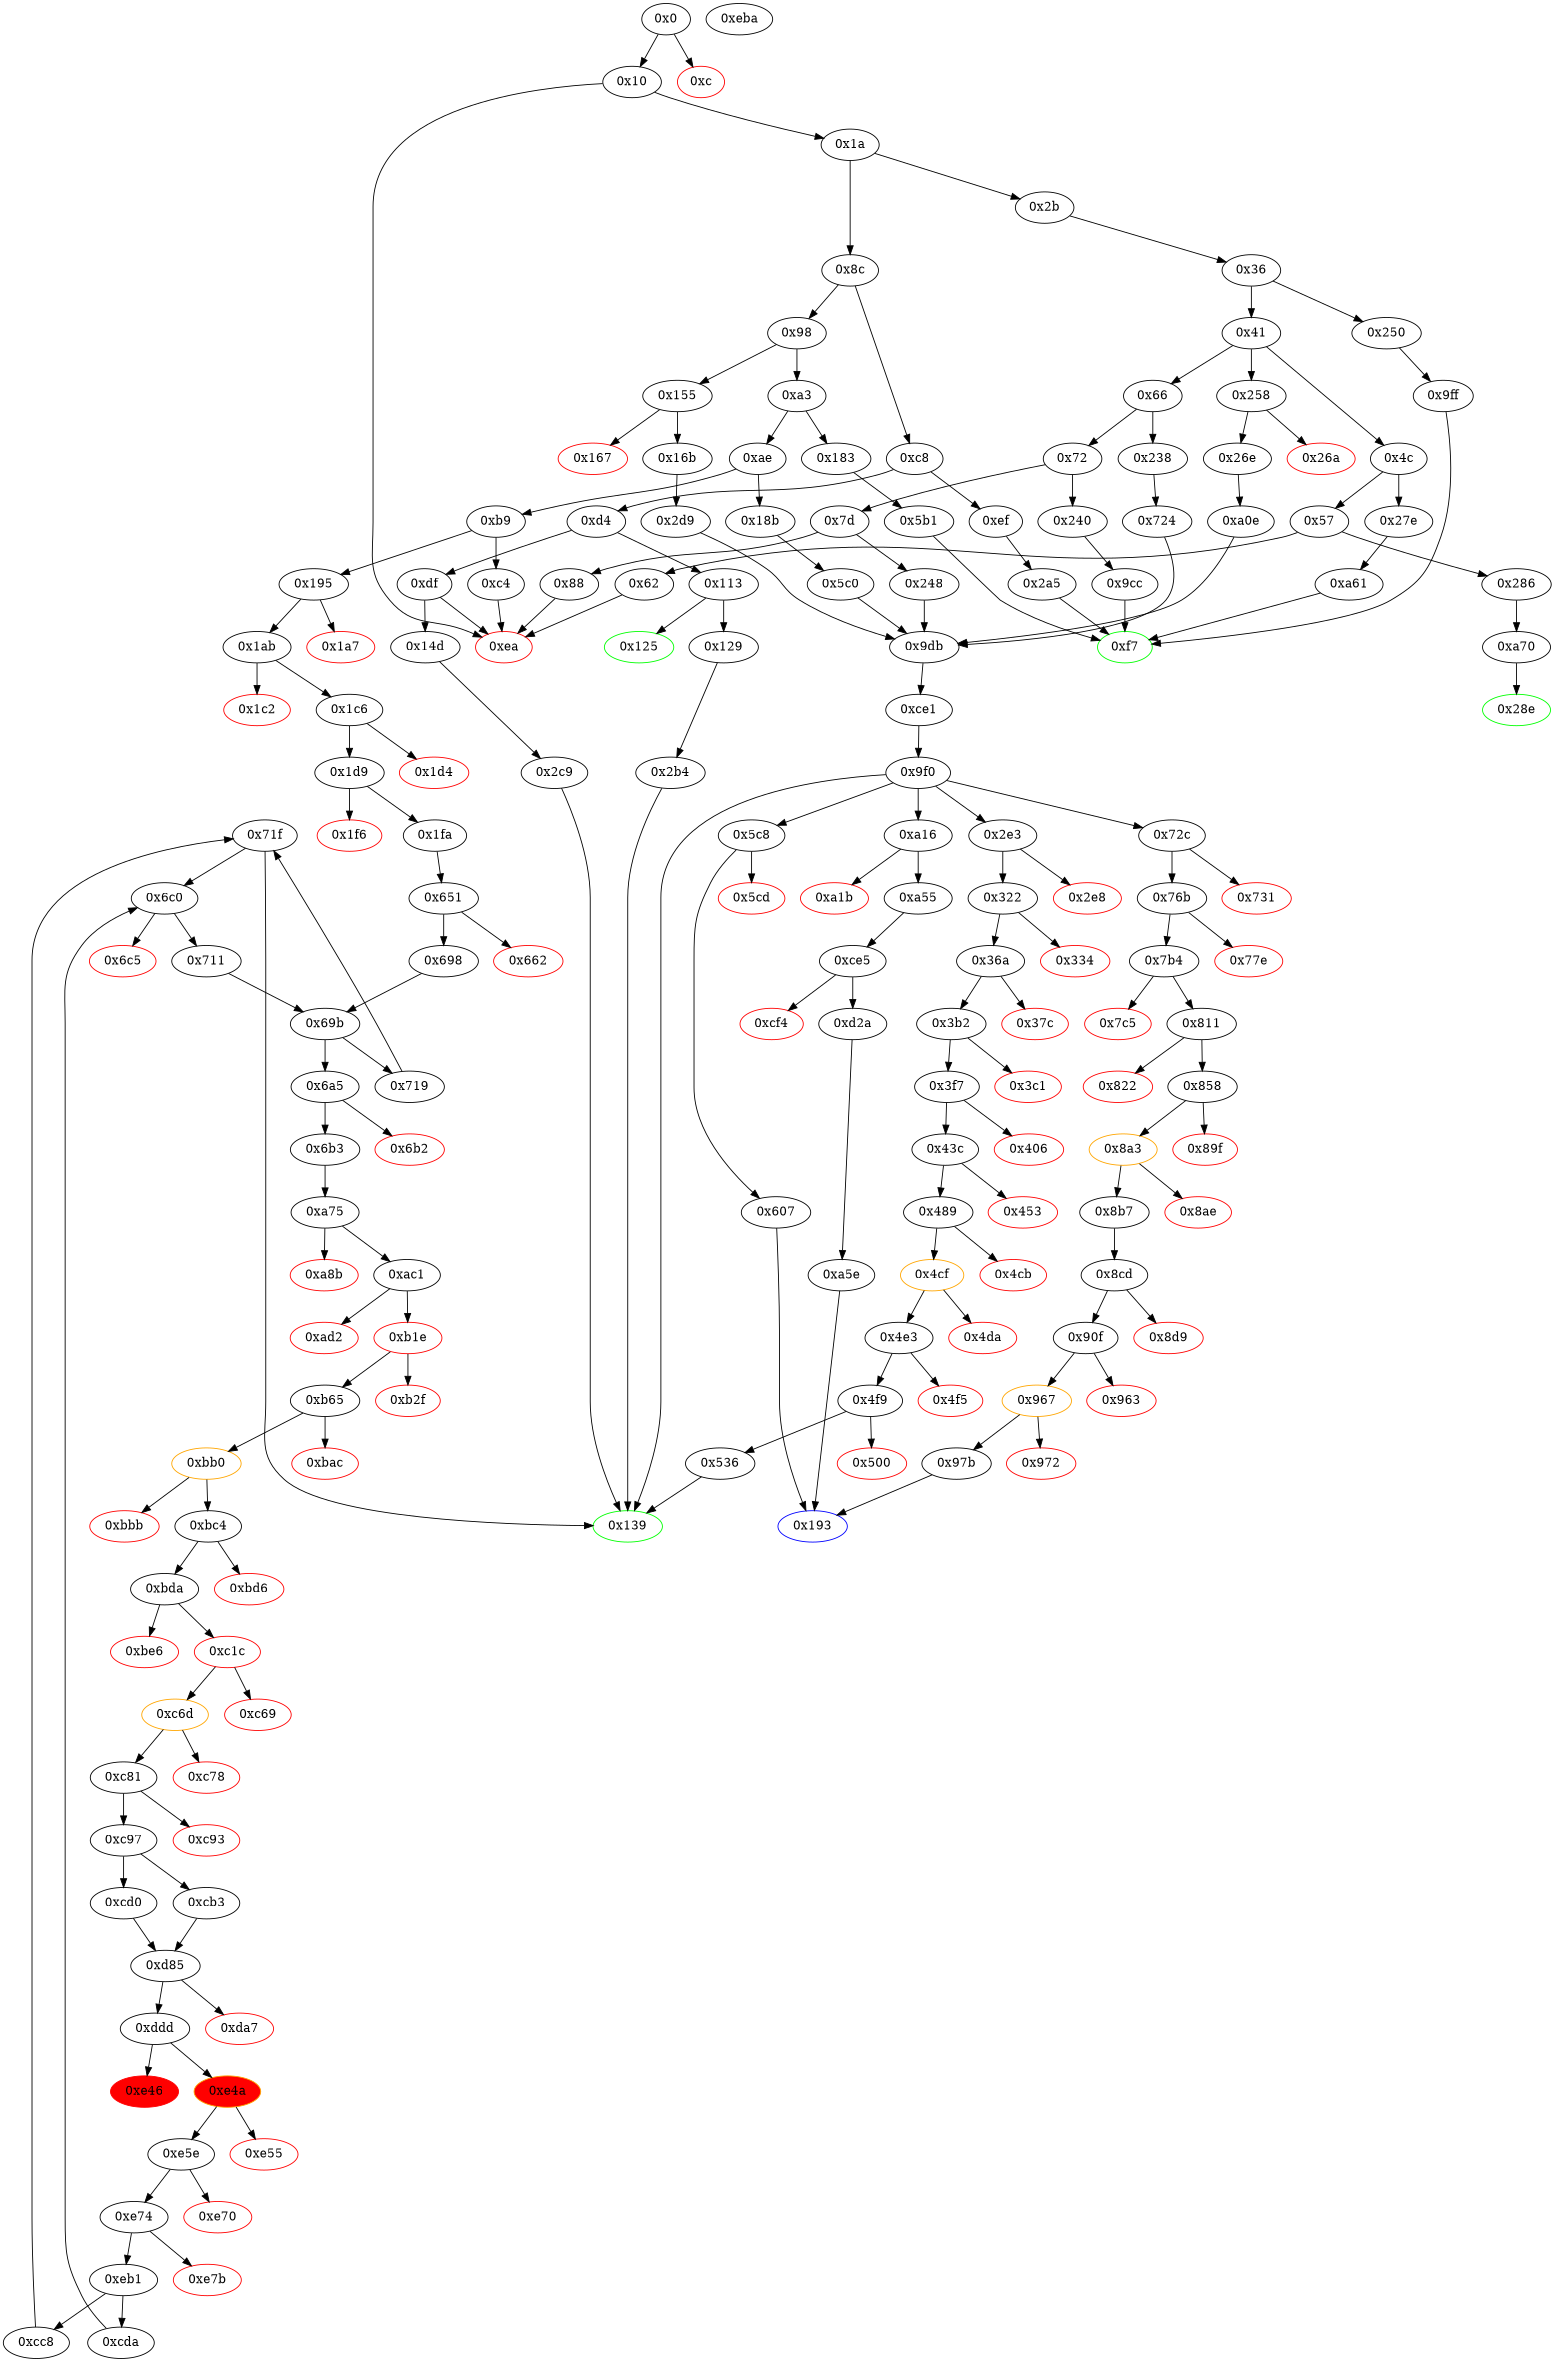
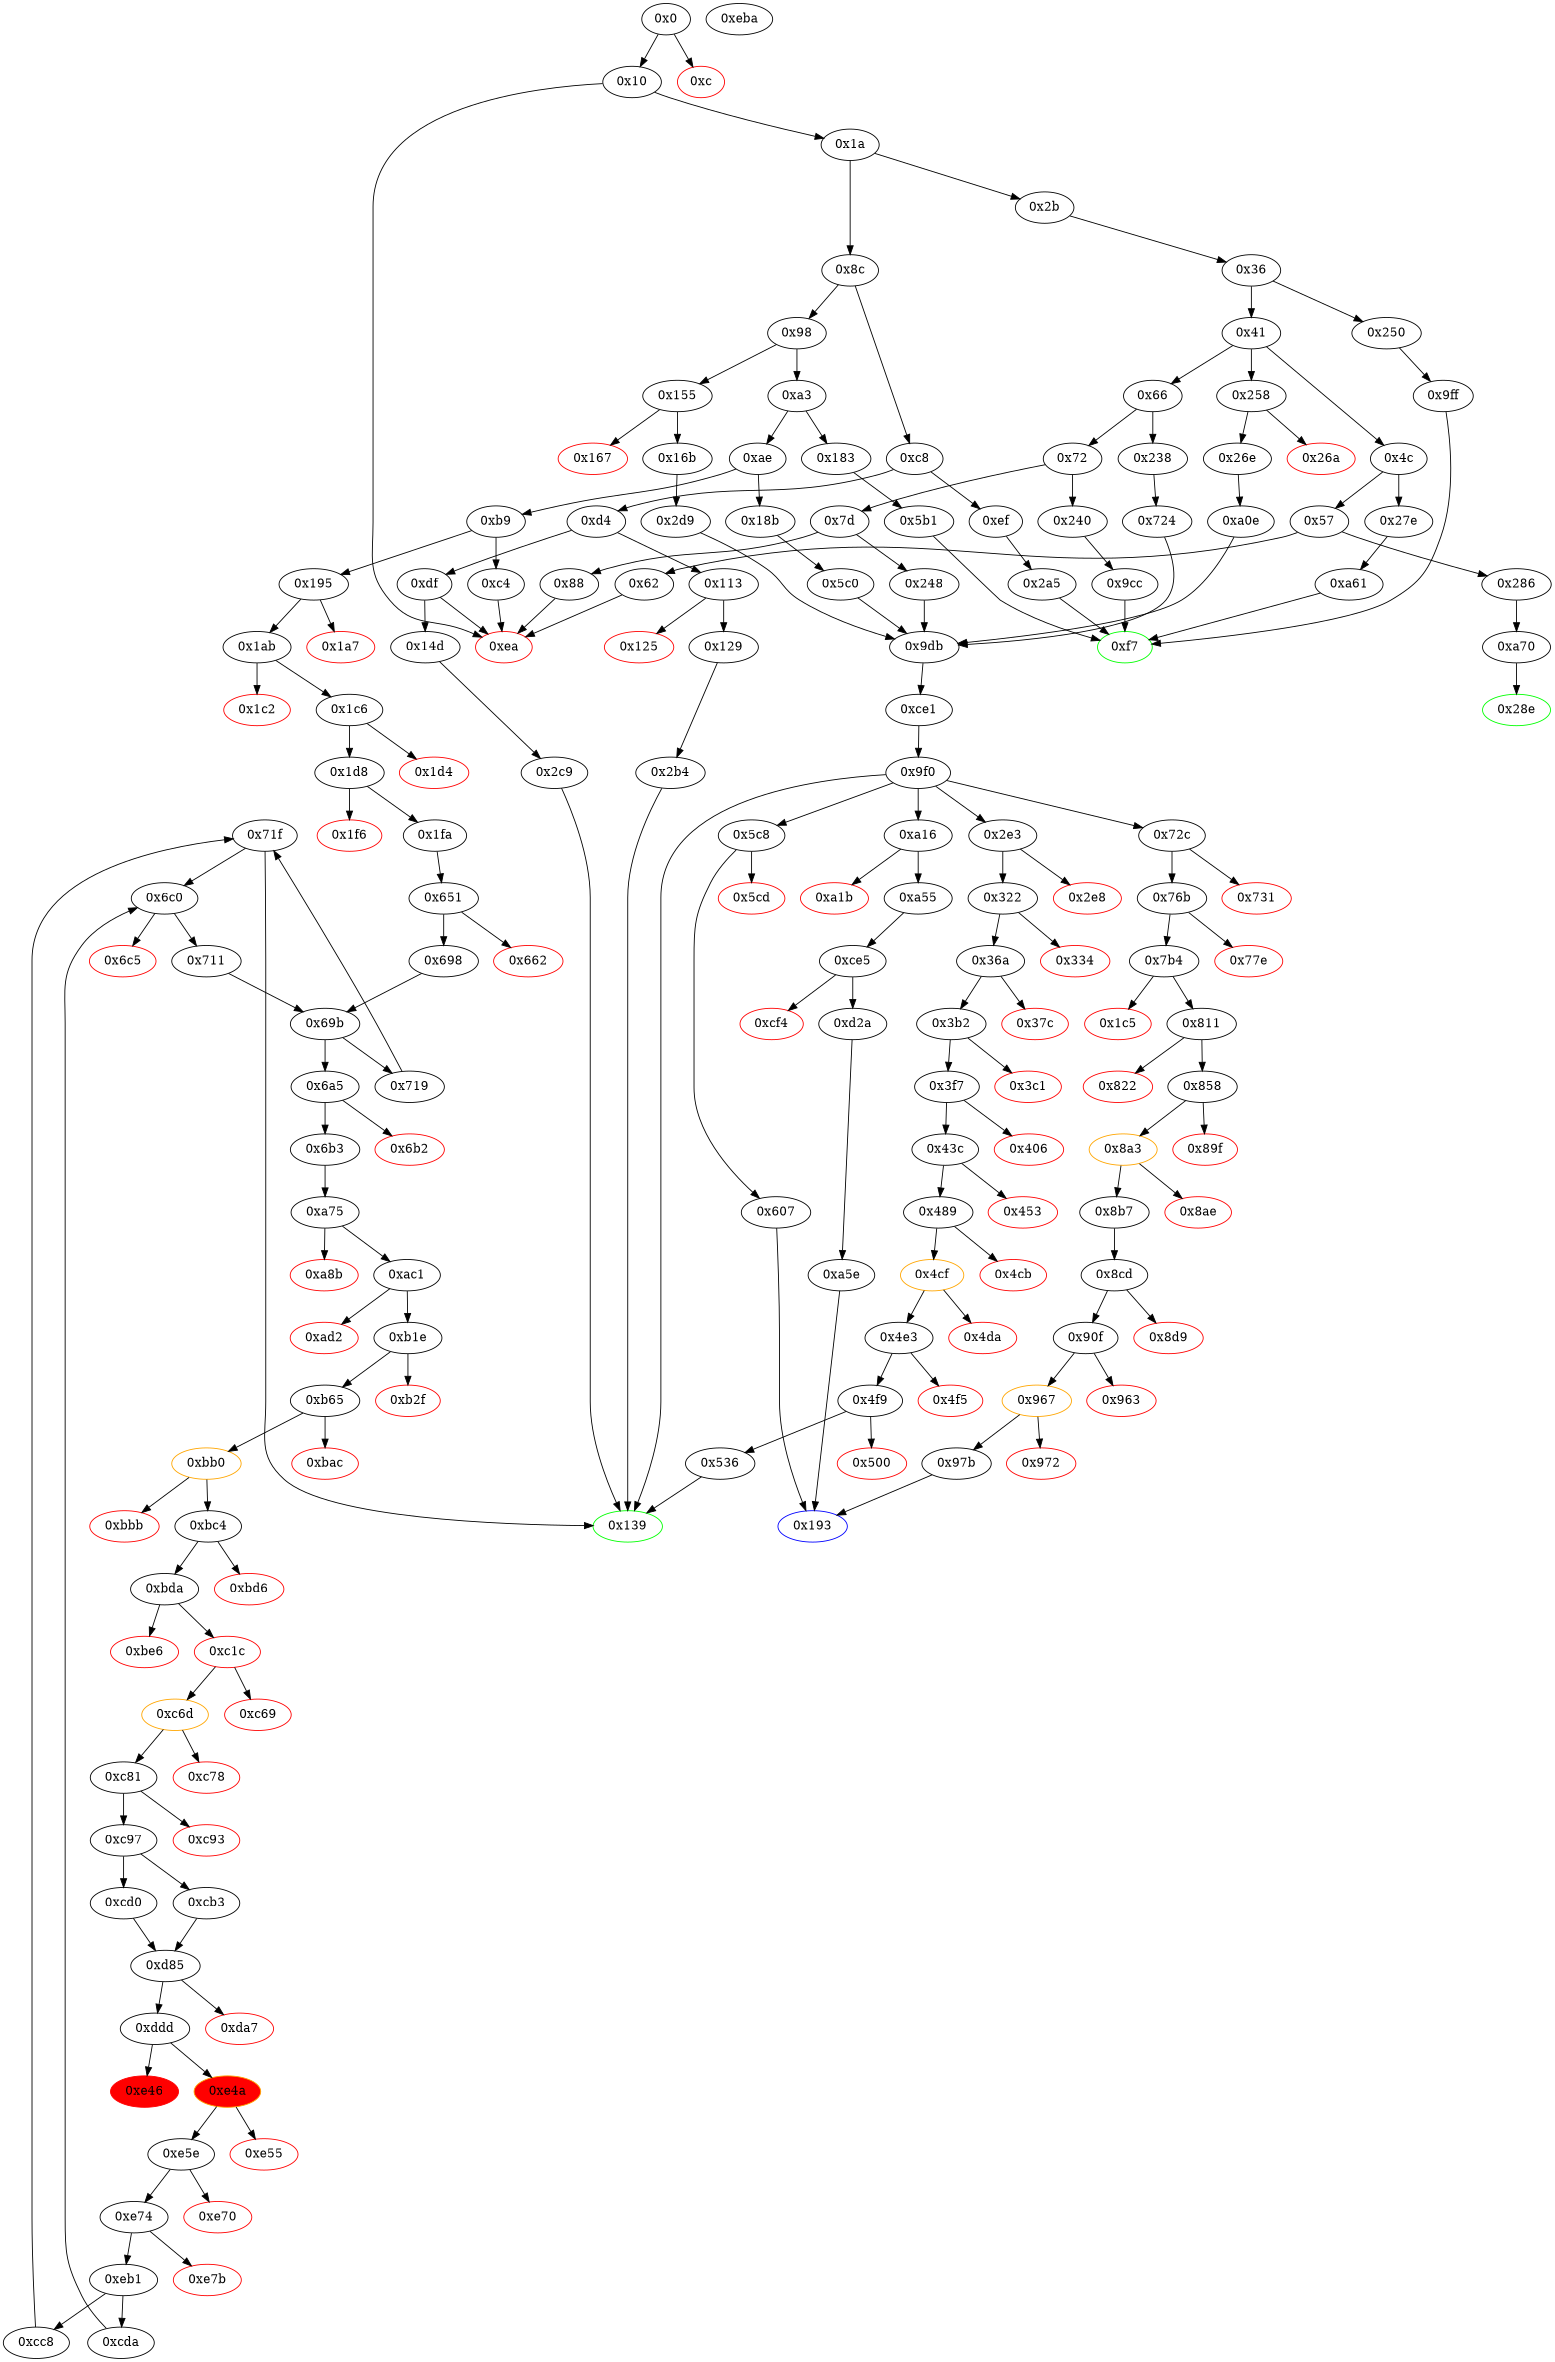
(639, 647) -> (639, 647)
(349, 773) -> (349, 773)
(1118, 1024) -> (1118, 1024)
(408, 1338) -> (408, 1338)
